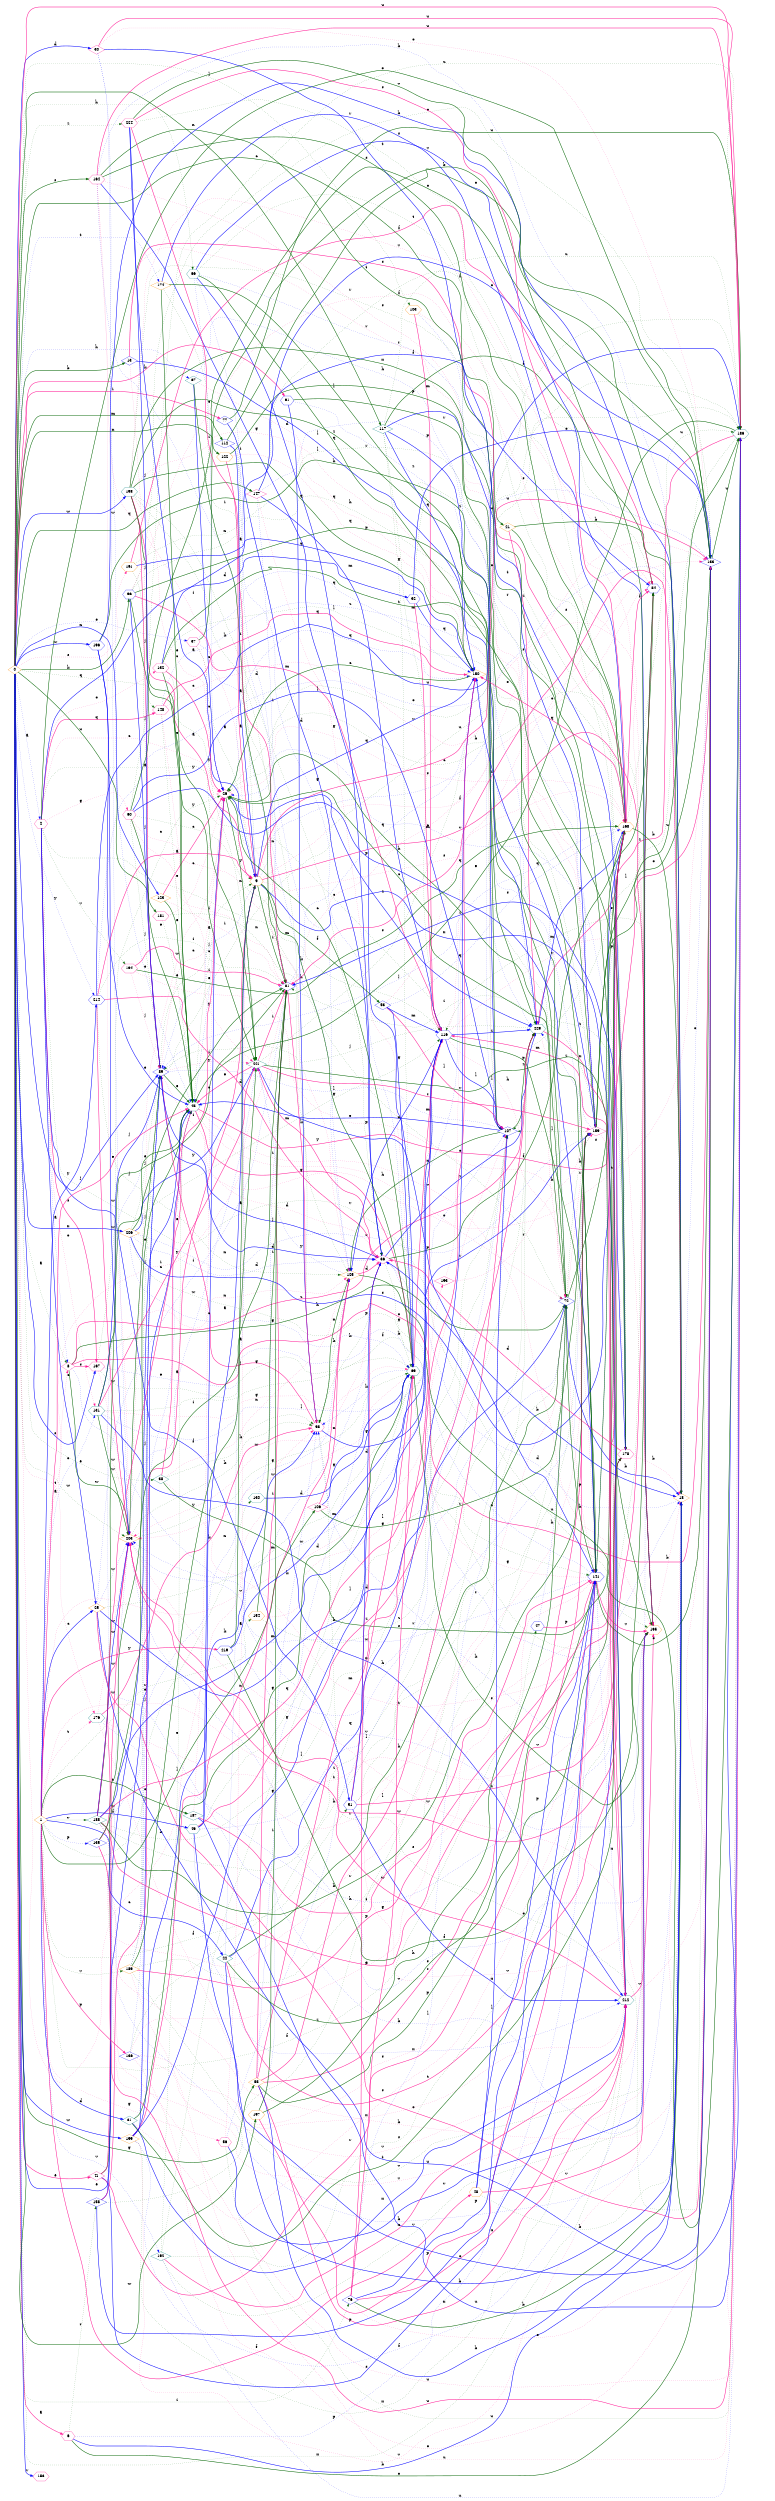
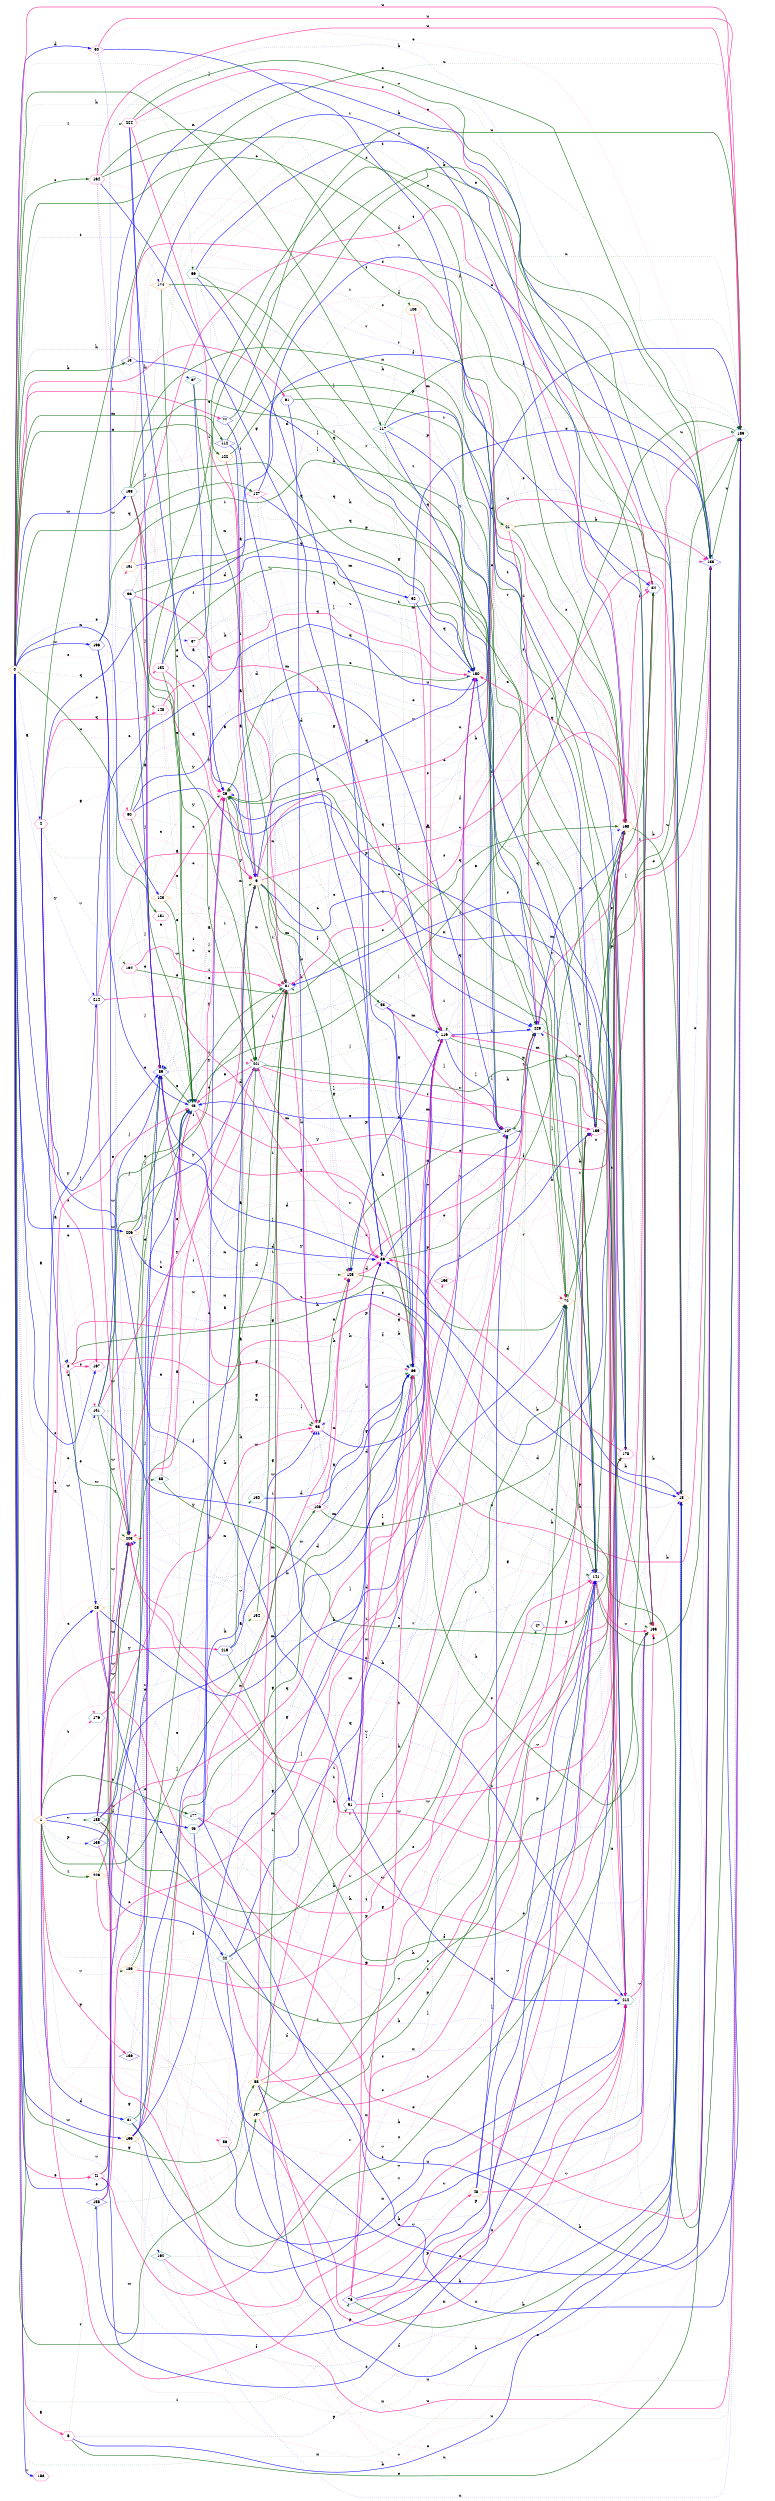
(97, 668) -> none
(431, 1274) -> (431, 1274)
(566, 1301) -> (566, 1301)
(193, 1816) -> (193, 1816)
none -> (97, 1876)
